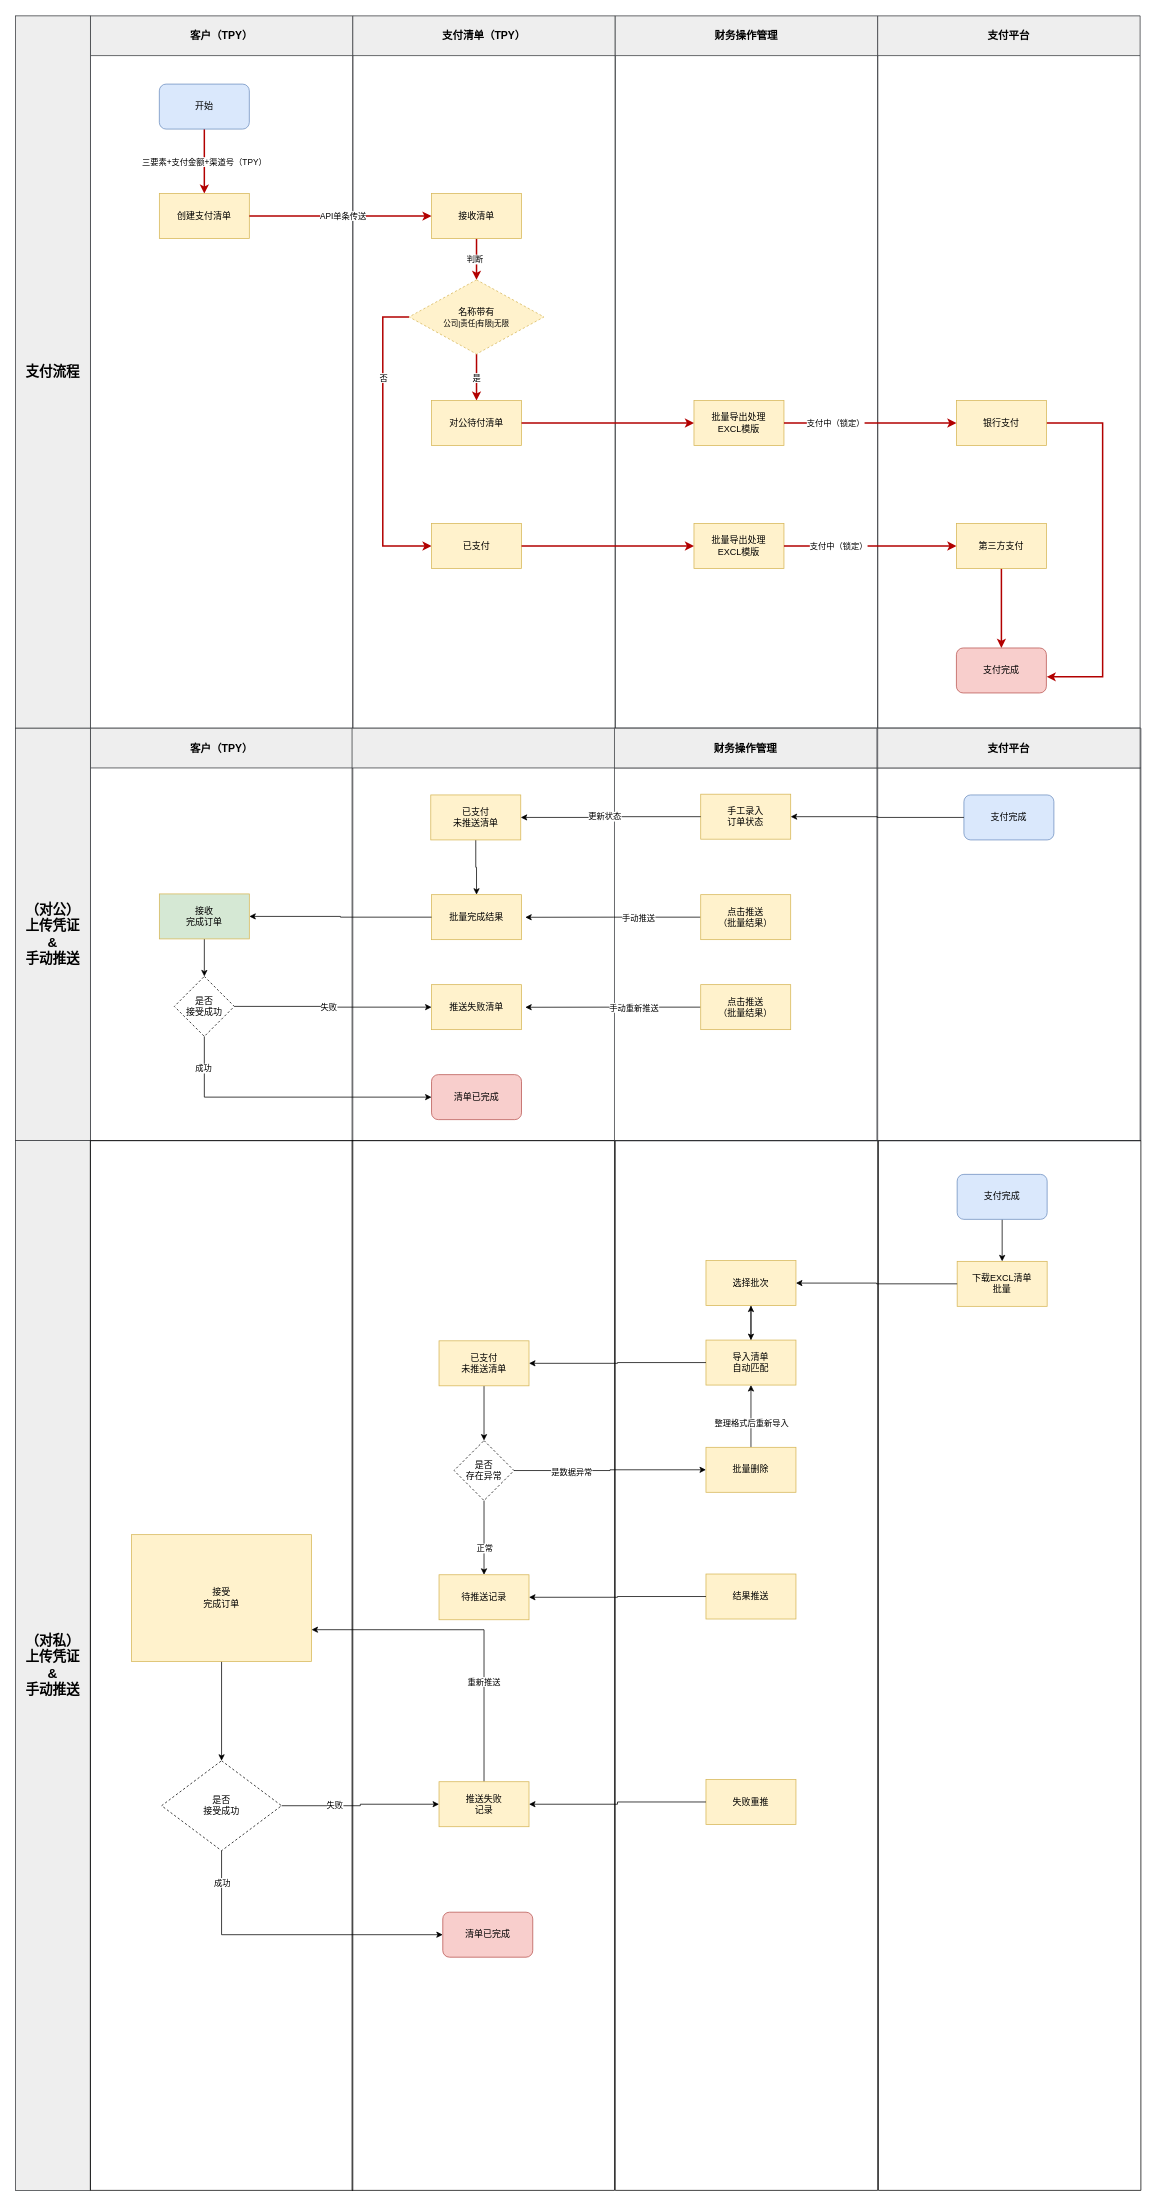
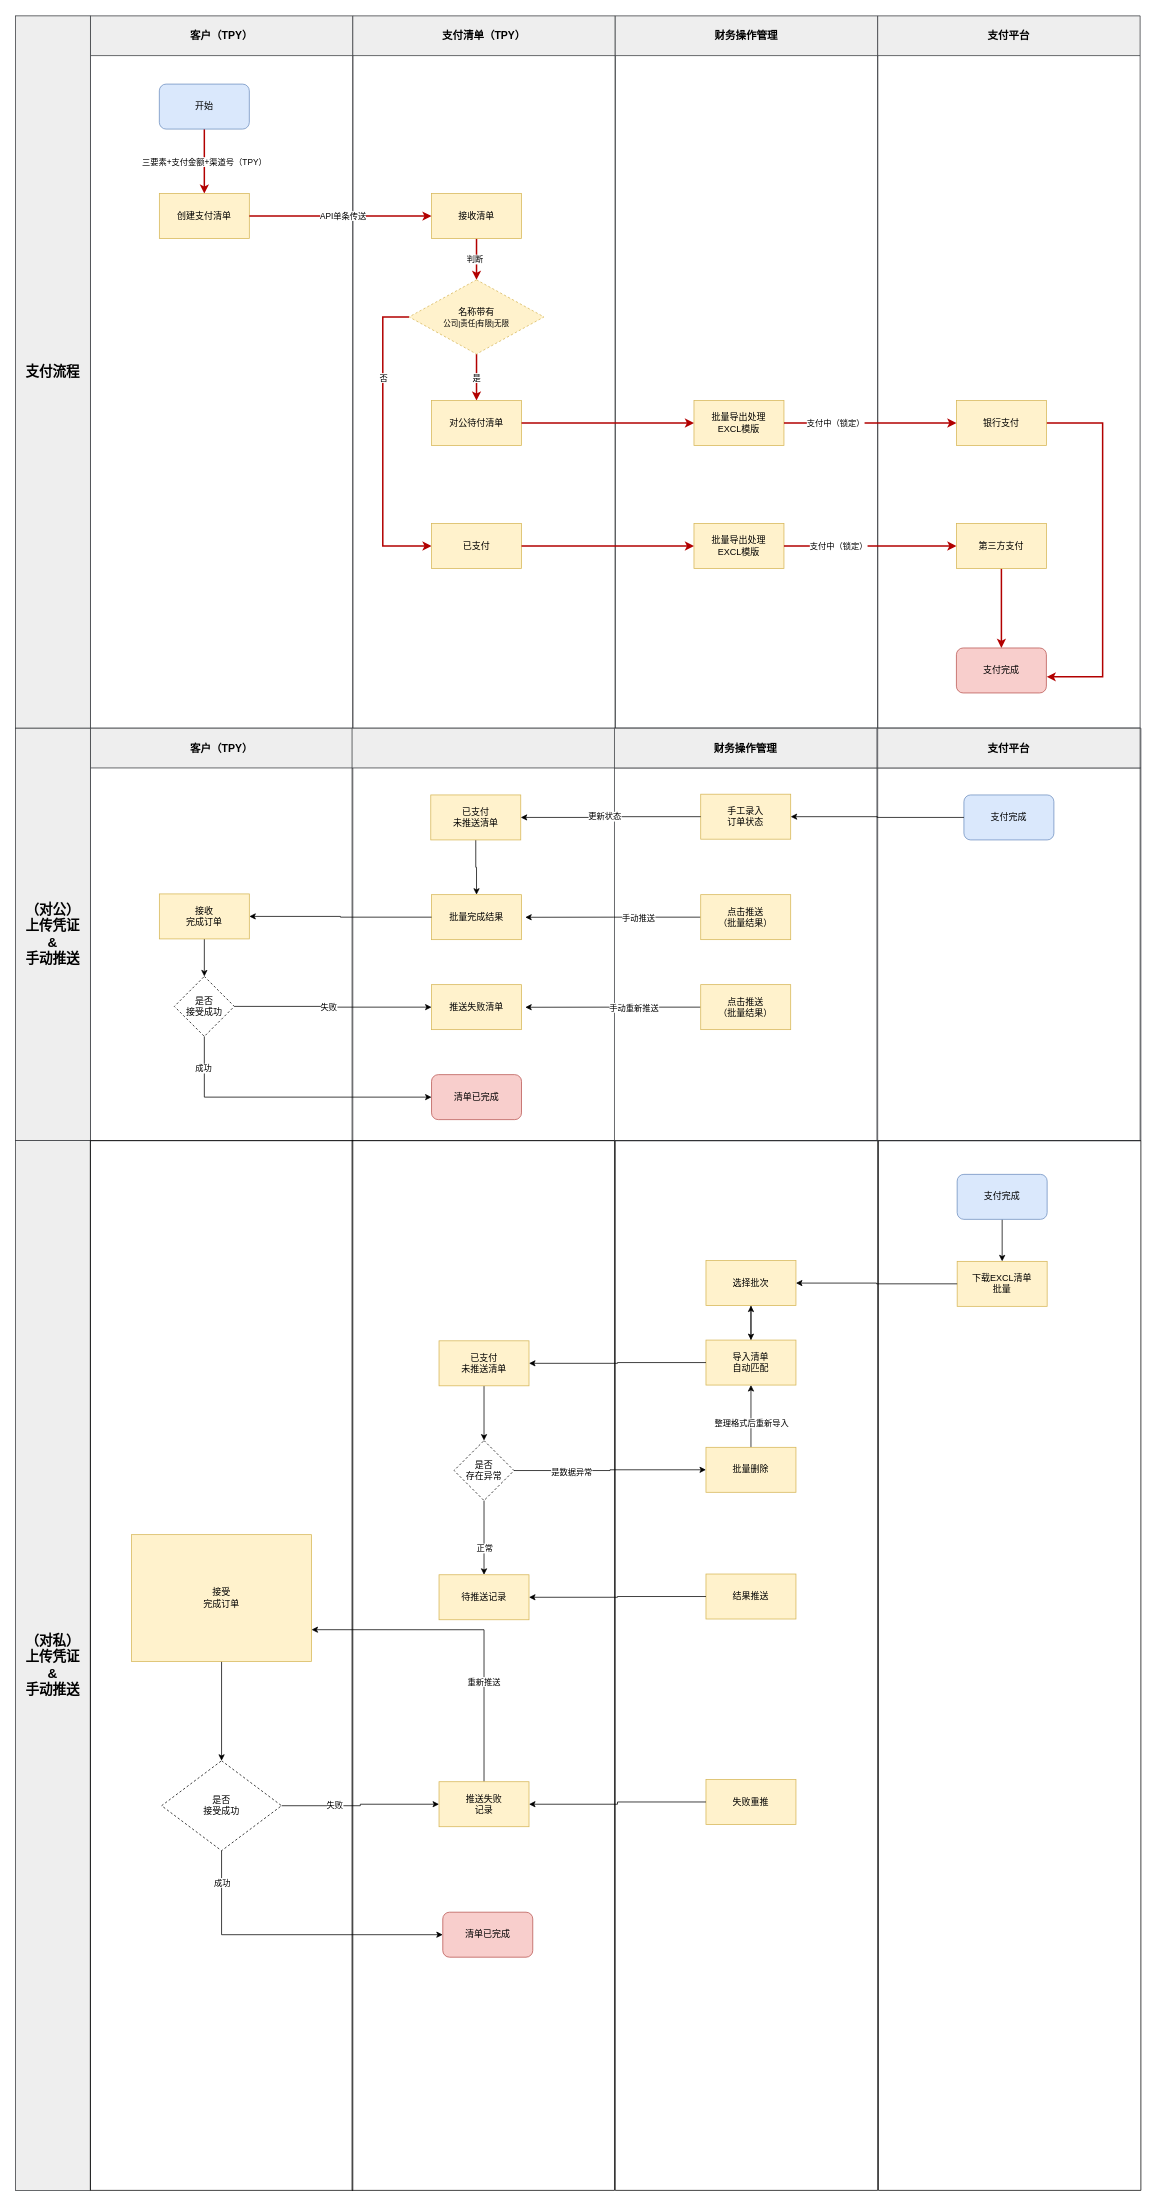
(204, 916) -> (204, 916)
